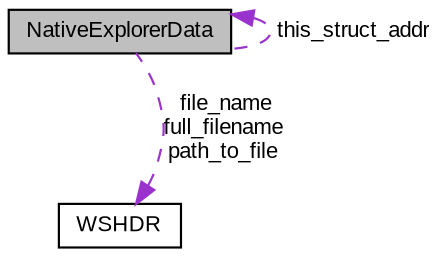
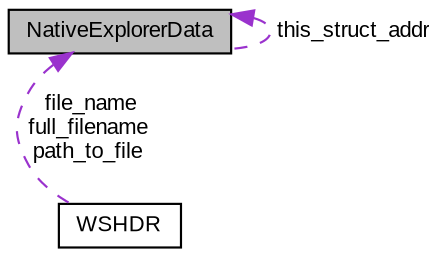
(163, 118) -> (18, 140)
